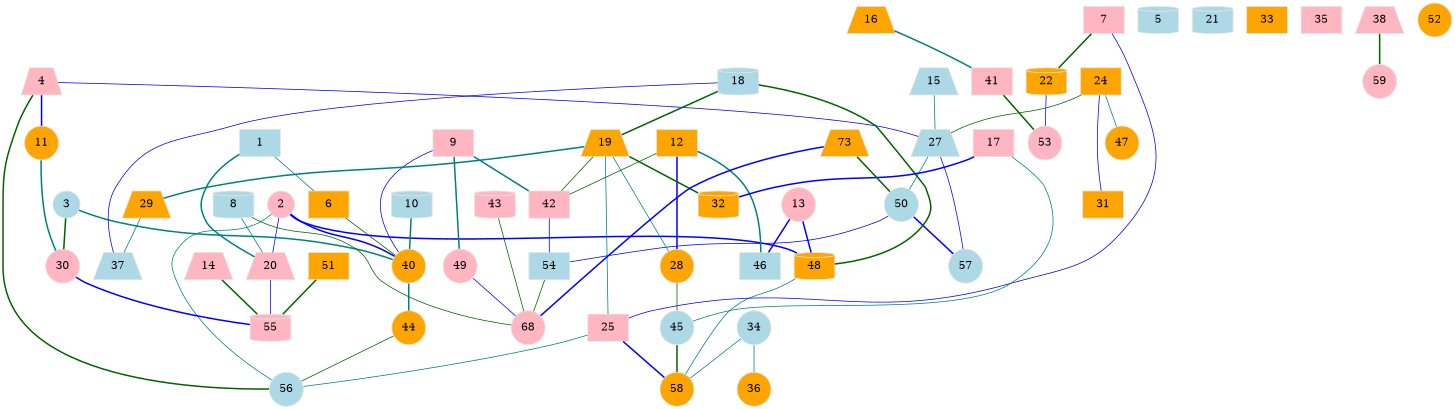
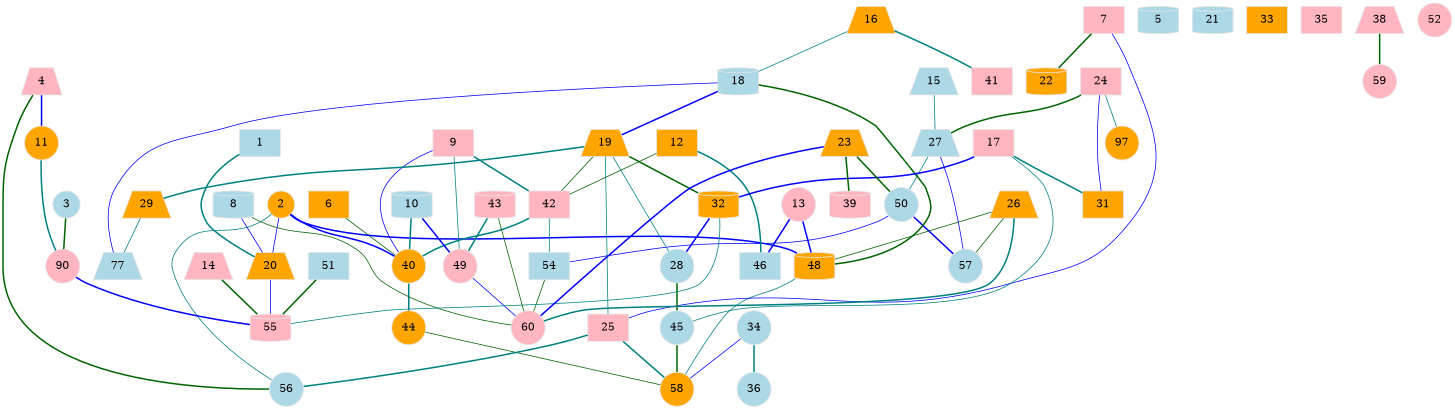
(1435, 20) -> (1435, 20)
none -> (803, 51)
(1101, 81) -> (1101, 81)
(511, 98) -> none
(670, 113) -> (670, 113)
(1012, 114) -> (1016, 113)
(845, 143) -> (845, 143)
(1045, 143) -> none
(1122, 143) -> (1122, 143)
(289, 170) -> none
none -> (1048, 175)
(457, 203) -> (457, 203)
(281, 205) -> (281, 205)
(677, 205) -> (700, 233)
none -> (850, 205)
none -> (1014, 205)
none -> (481, 230)
(549, 233) -> (549, 233)
none -> (435, 234)
(236, 236) -> (484, 234)
(256, 241) -> (252, 235)
(63, 266) -> (63, 266)
(118, 266) -> (118, 266)
(270, 266) -> (270, 266)
(329, 266) -> (329, 266)
(677, 266) -> (677, 266)
(677, 297) -> (677, 297)
none -> (543, 304)
(528, 328) -> (528, 328)
(348, 358) -> (543, 358)
(715, 359) -> (715, 359)
(754, 359) -> (754, 359)
(644, 360) -> (644, 360)
(446, 365) -> (446, 365)
(754, 389) -> (754, 389)
